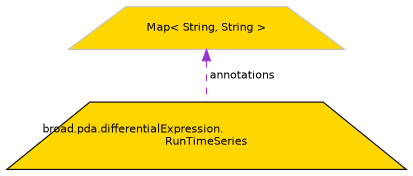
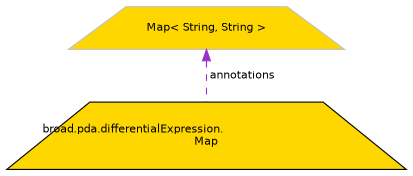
(206, 136) -> (206, 136)
